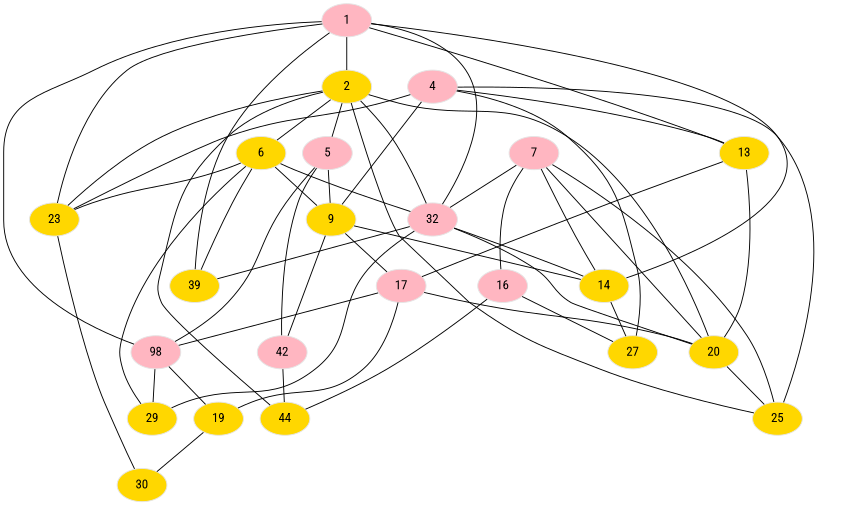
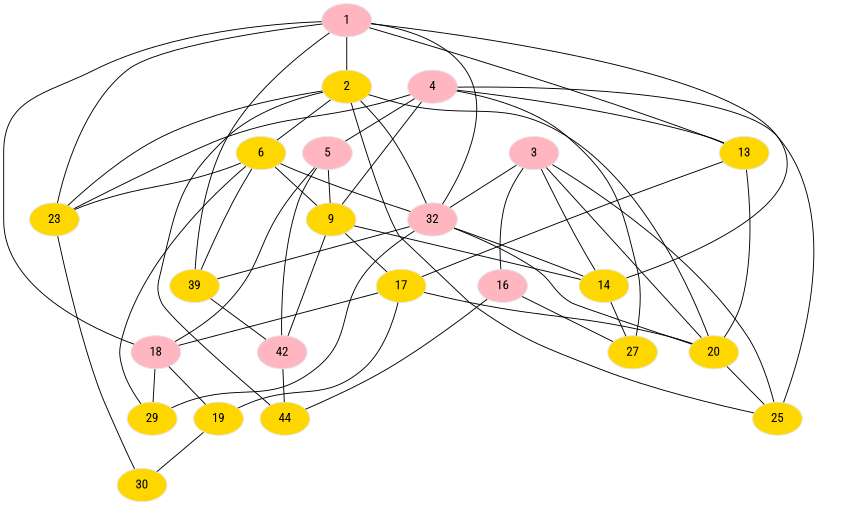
(337, 120) -> (385, 117)
(534, 153) -> (534, 153)
(401, 286) -> (401, 286)
none -> (238, 319)
(156, 352) -> (156, 352)
